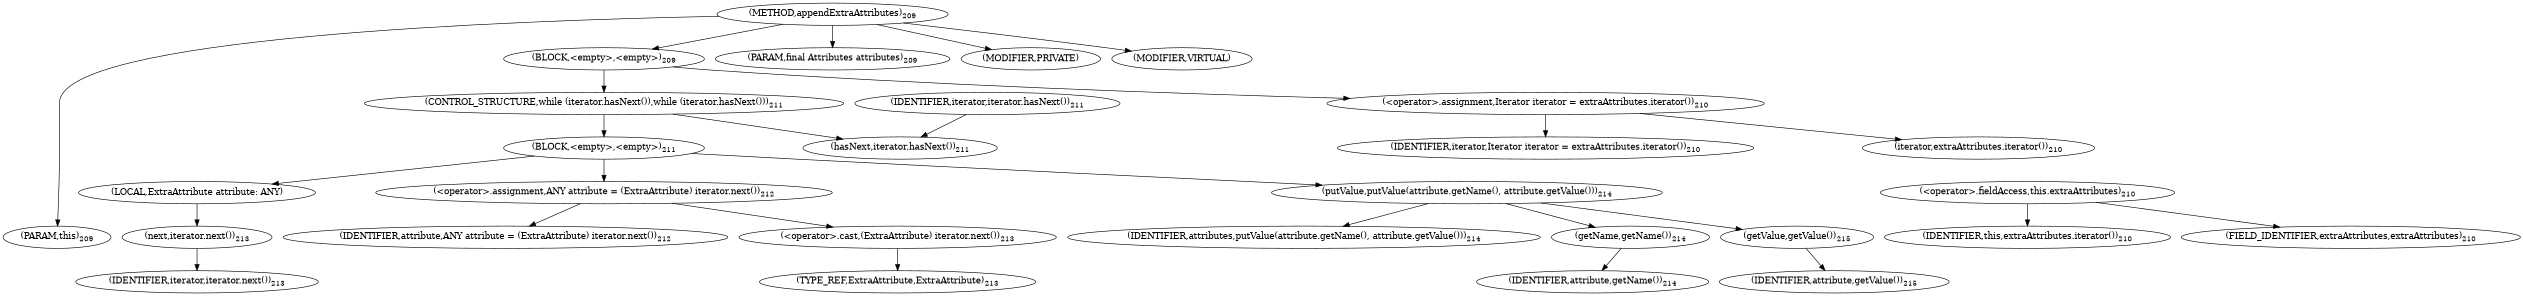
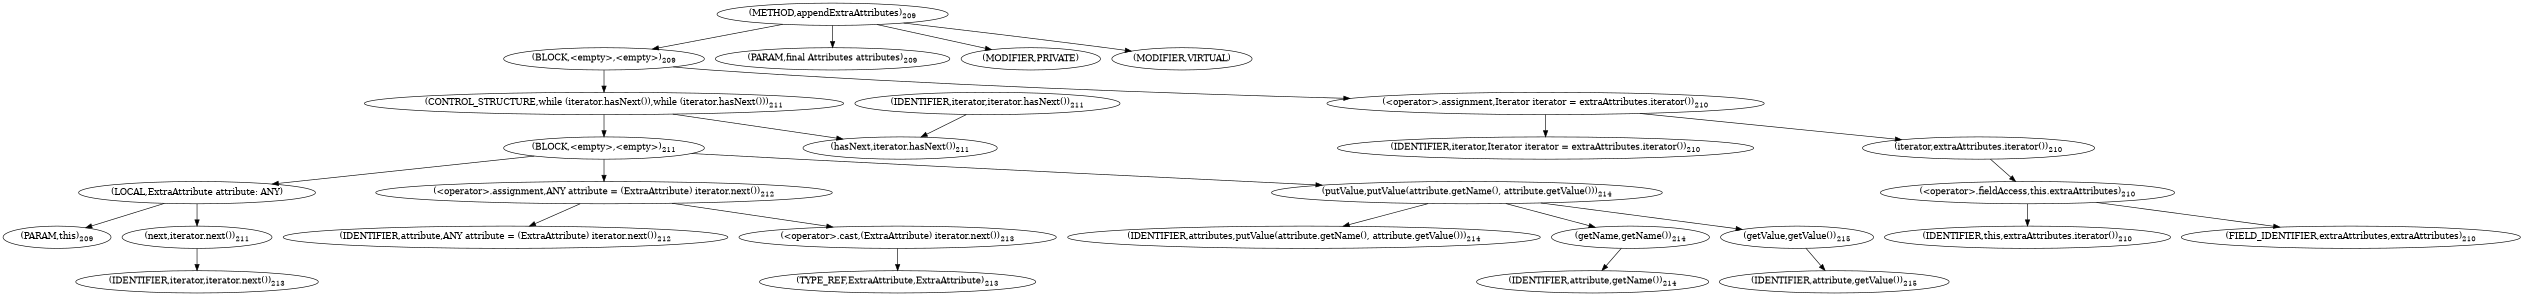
(323, 35) -> (128, 215)
none -> (2001, 168)
(243, 236) -> (243, 236)
